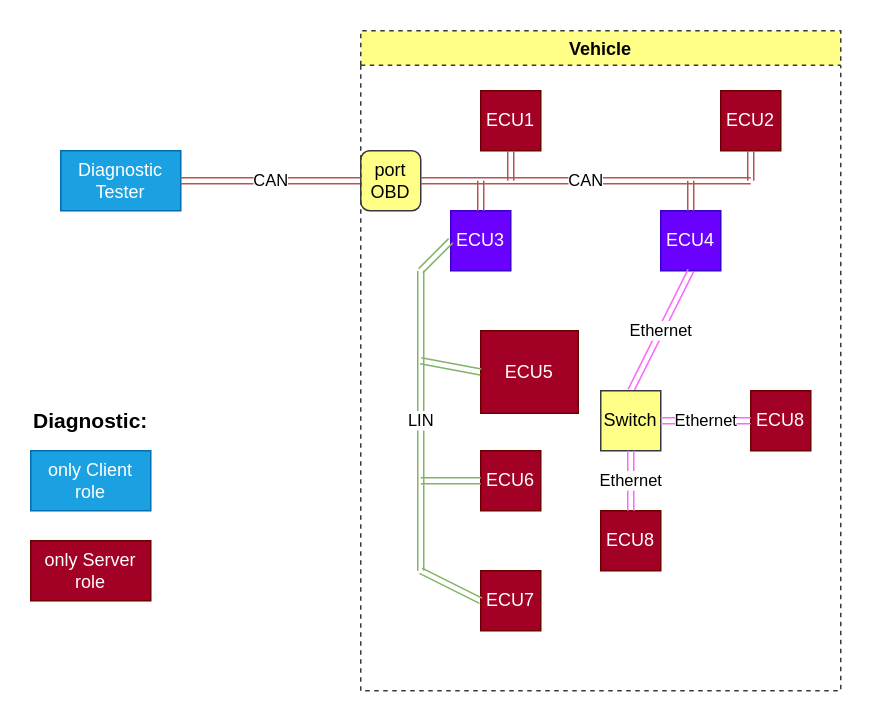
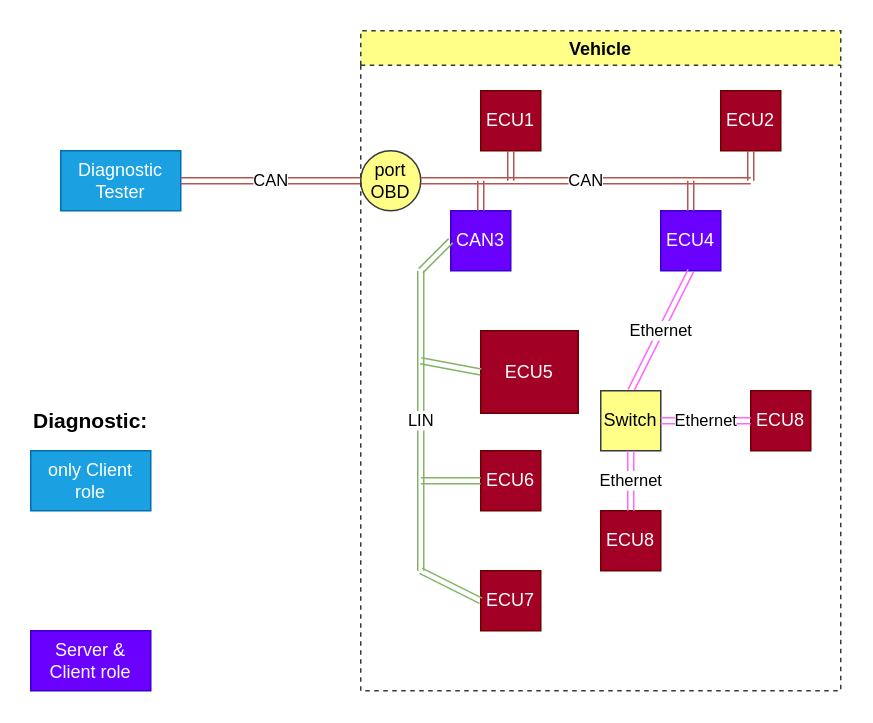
(391, 181) -> (391, 181)
(481, 241) -> (481, 241)
(91, 571) -> none
none -> (91, 661)
